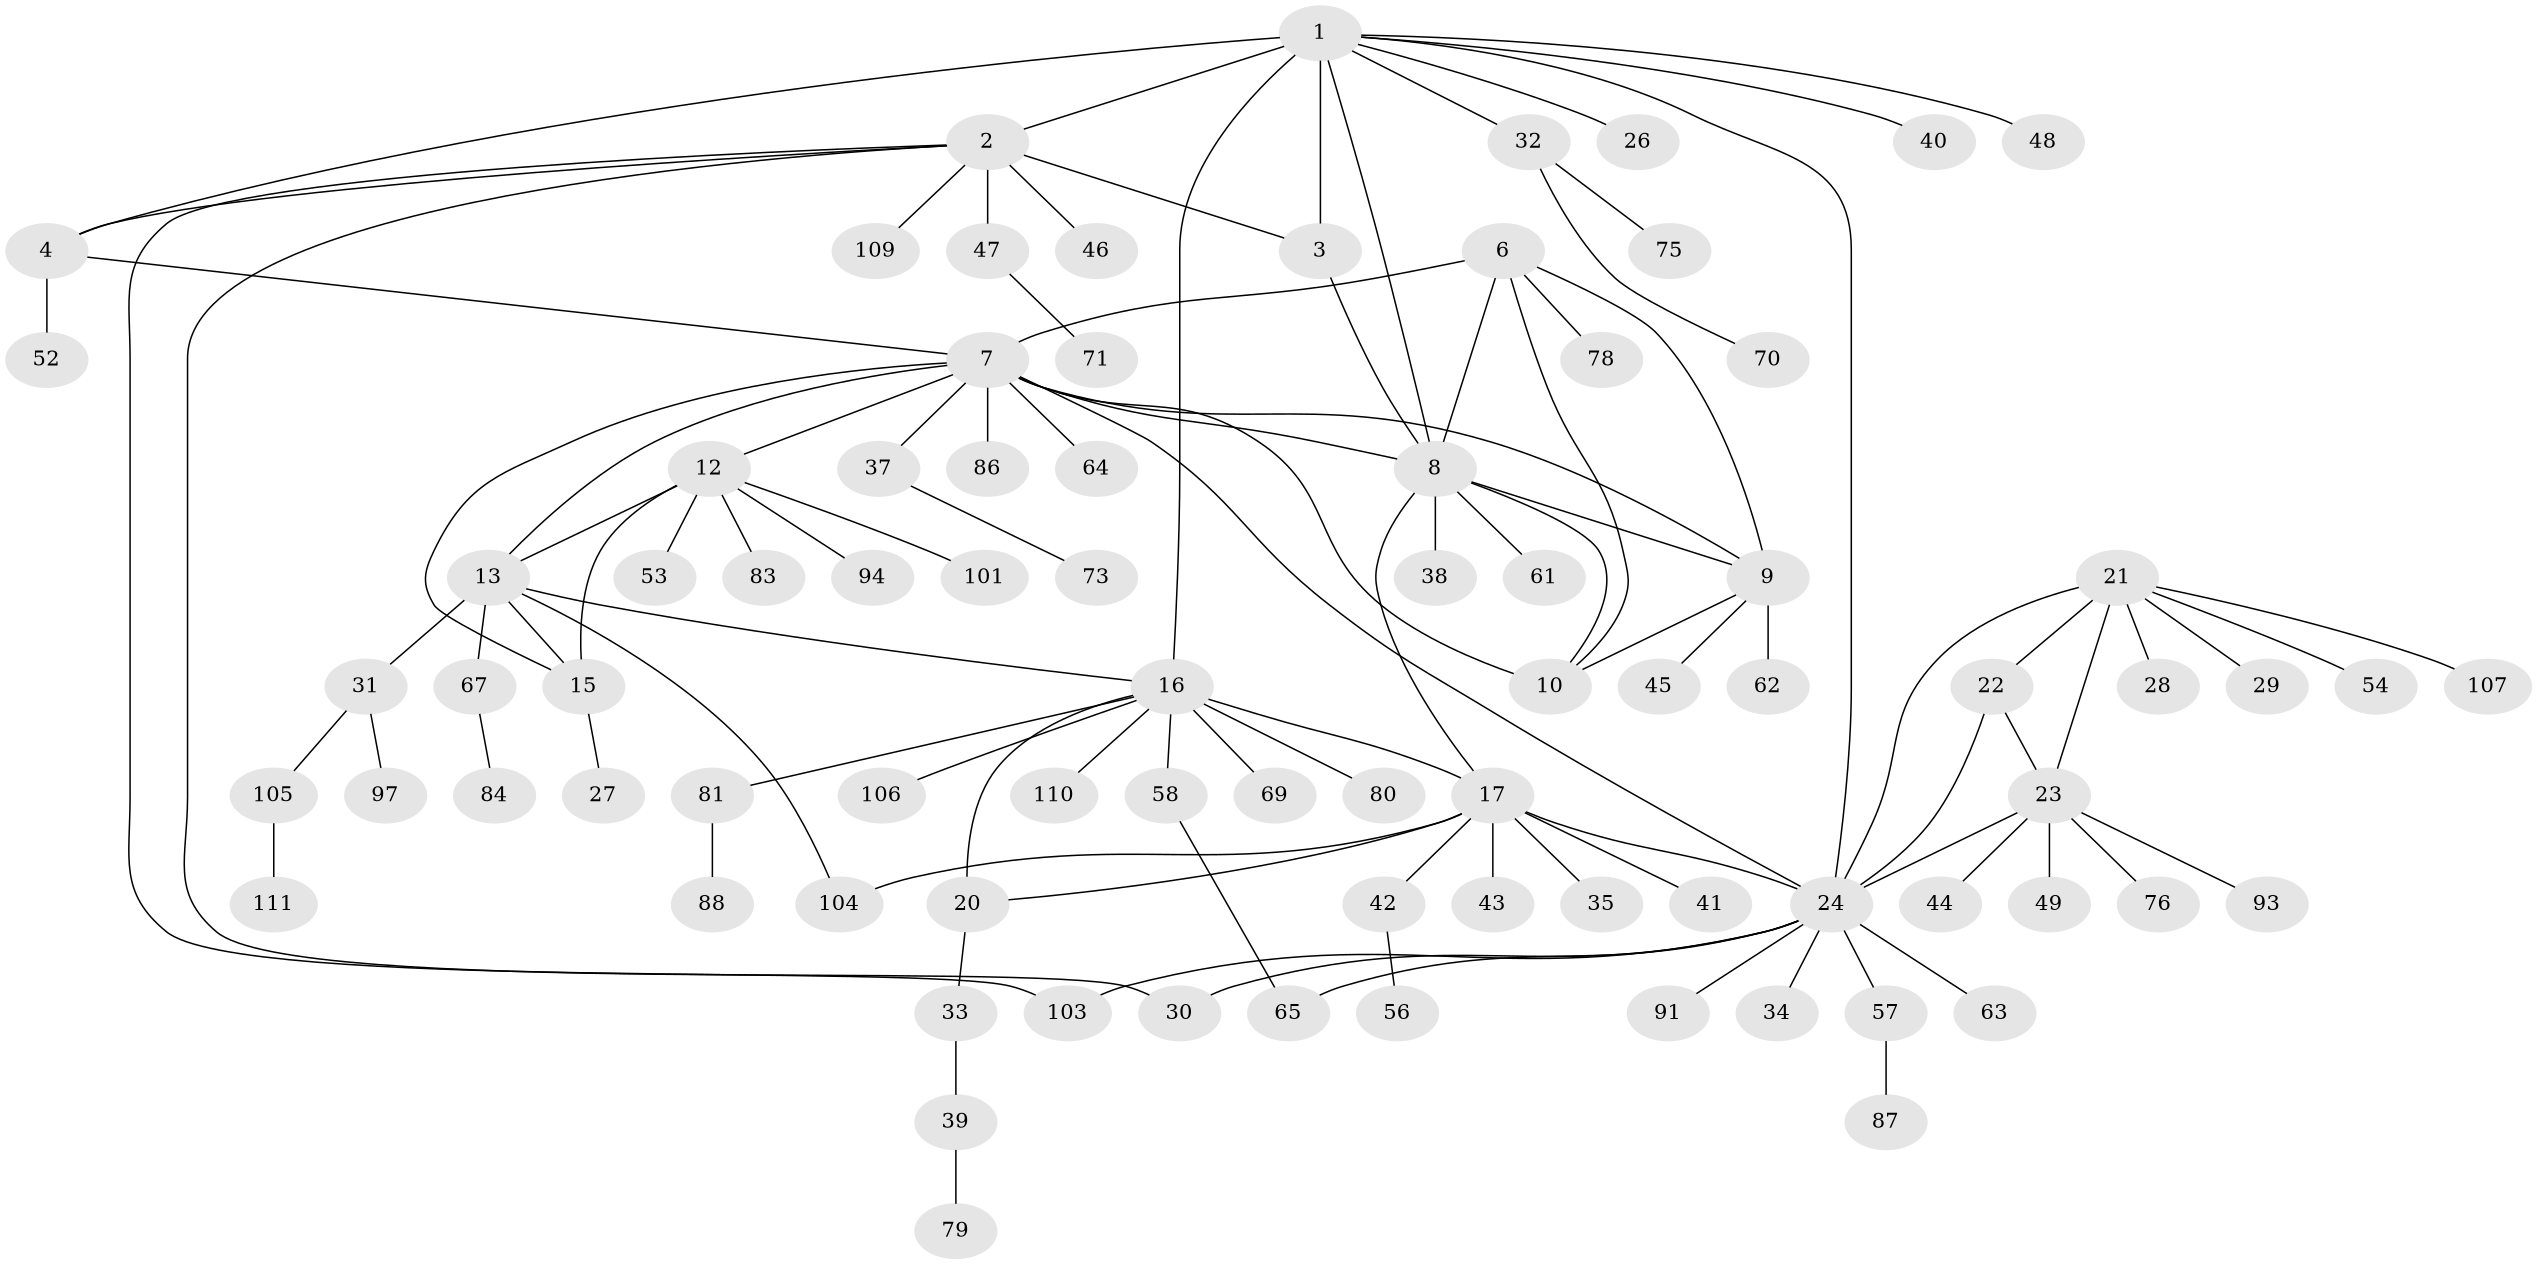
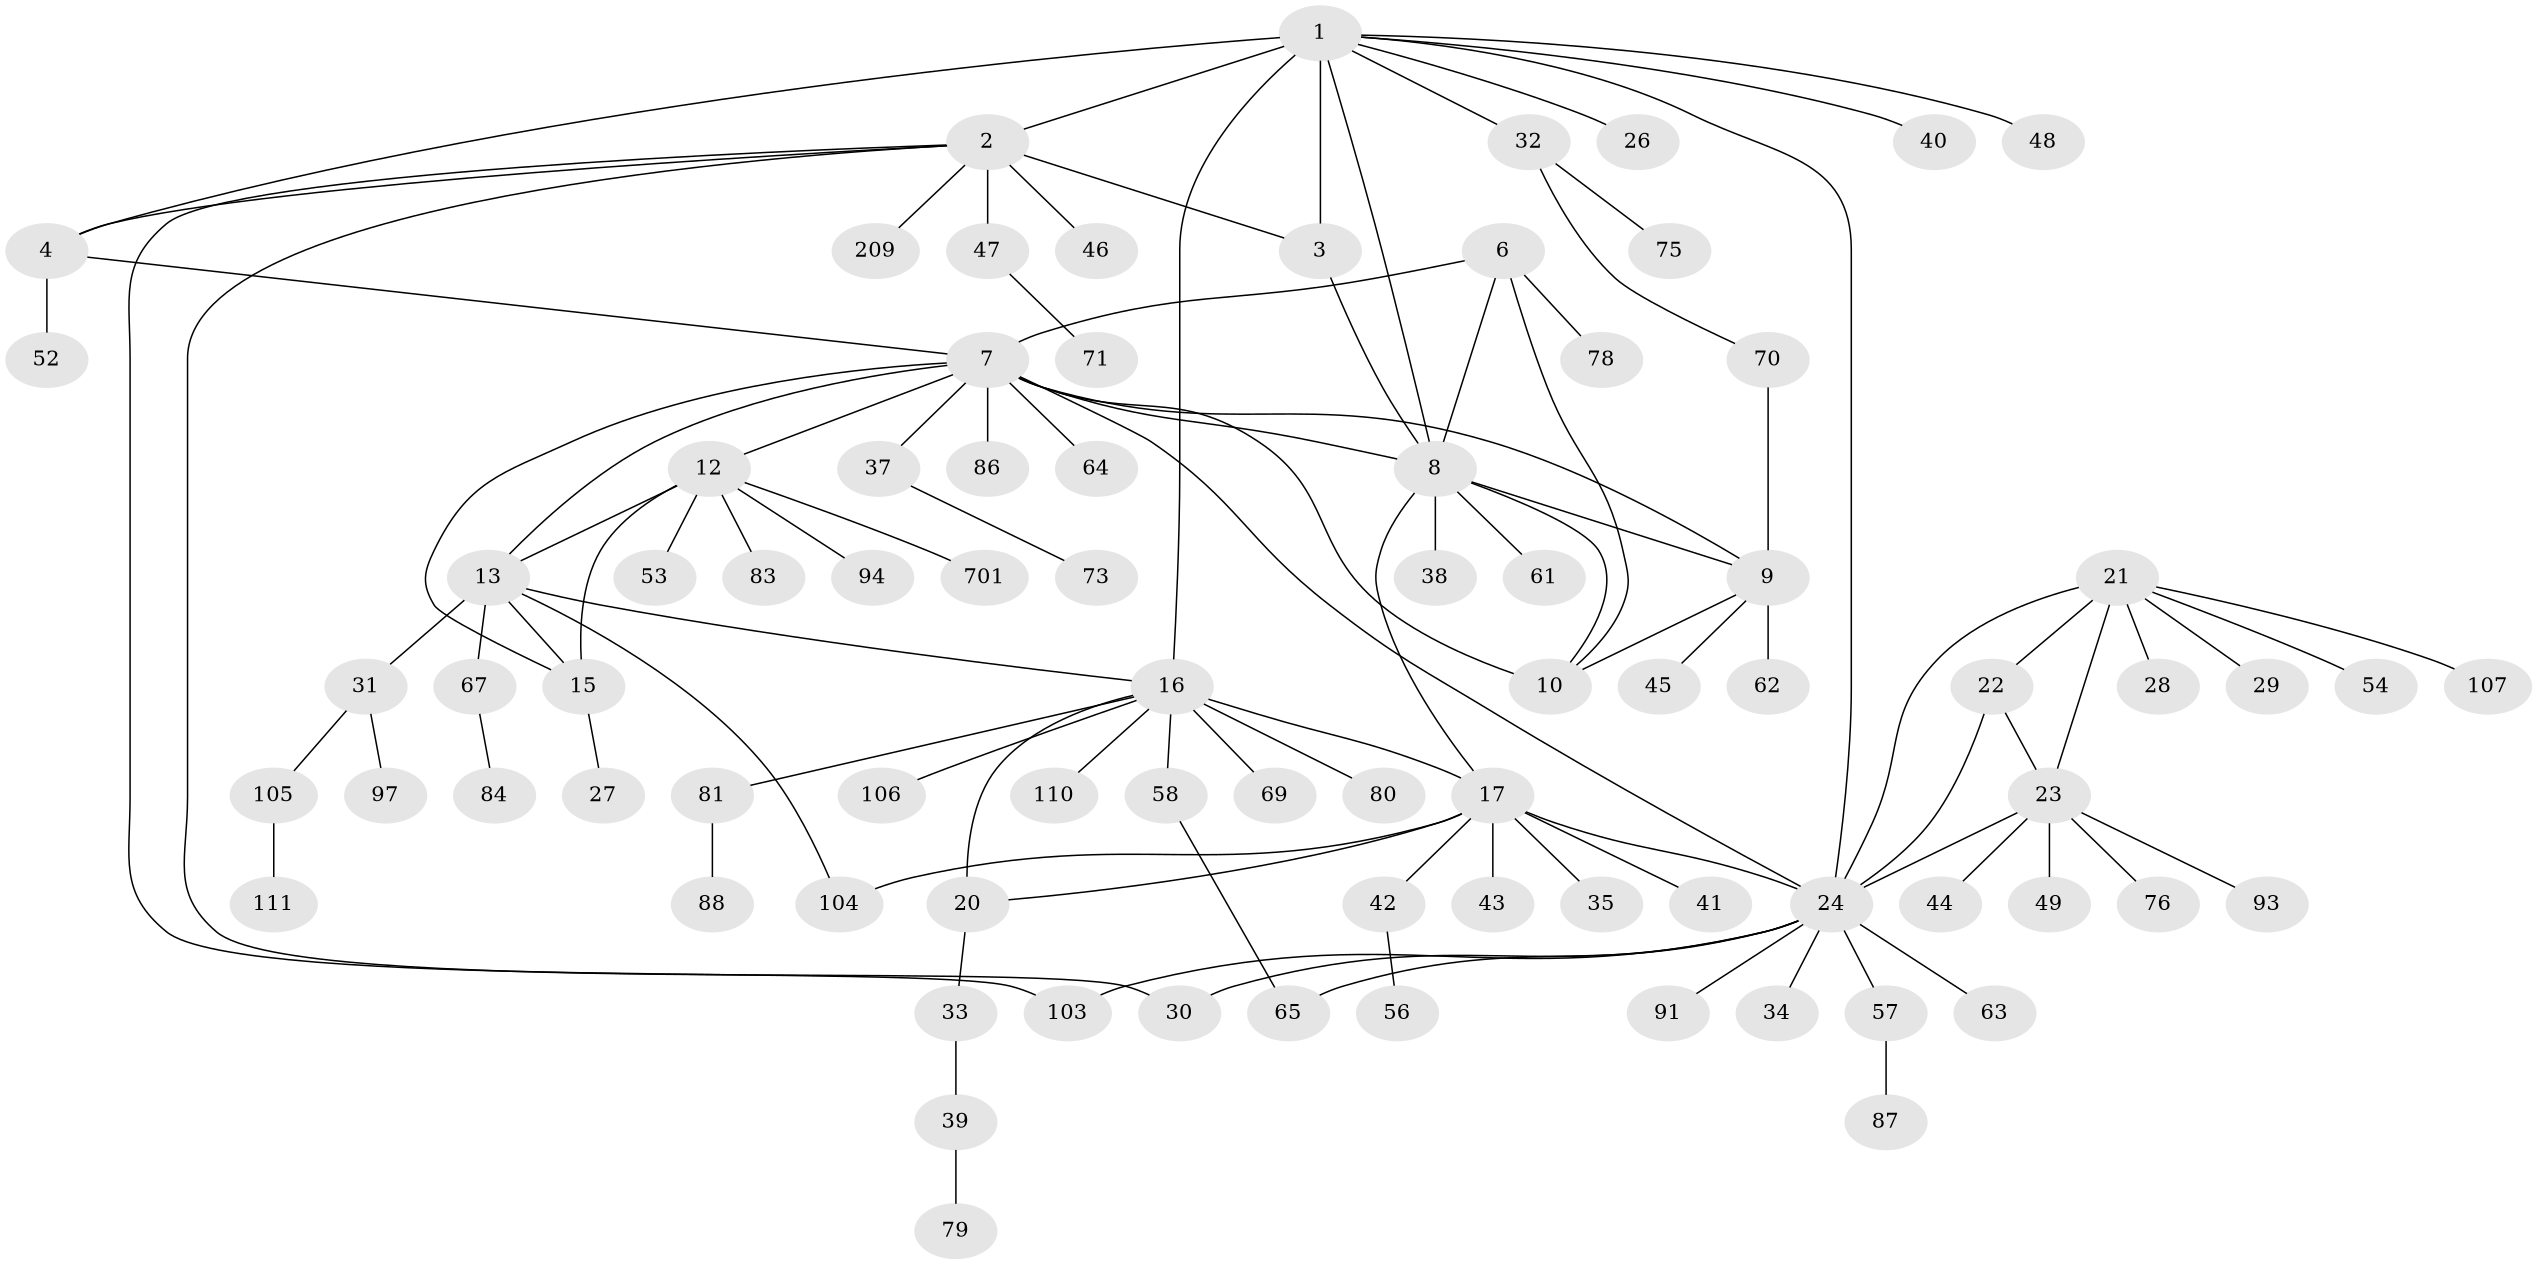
(876, 251) -> (876, 251)
(1689, 375) -> (1768, 469)
(985, 578) -> (985, 578)
